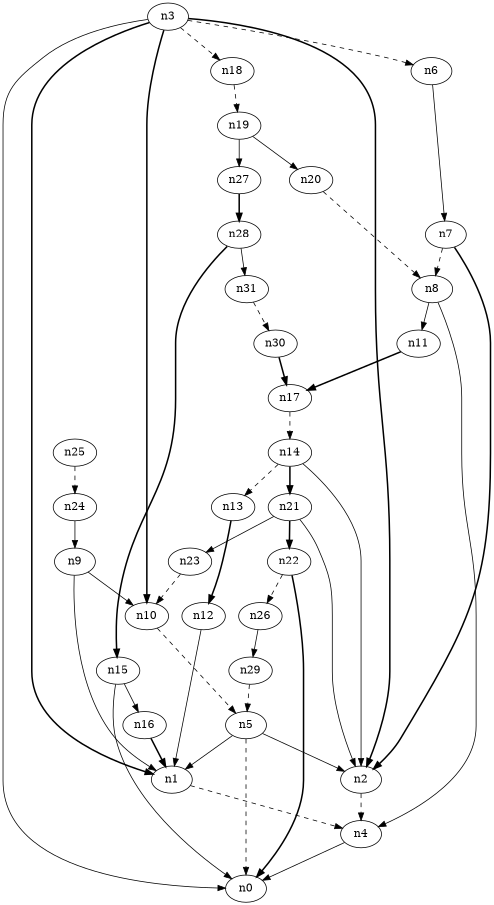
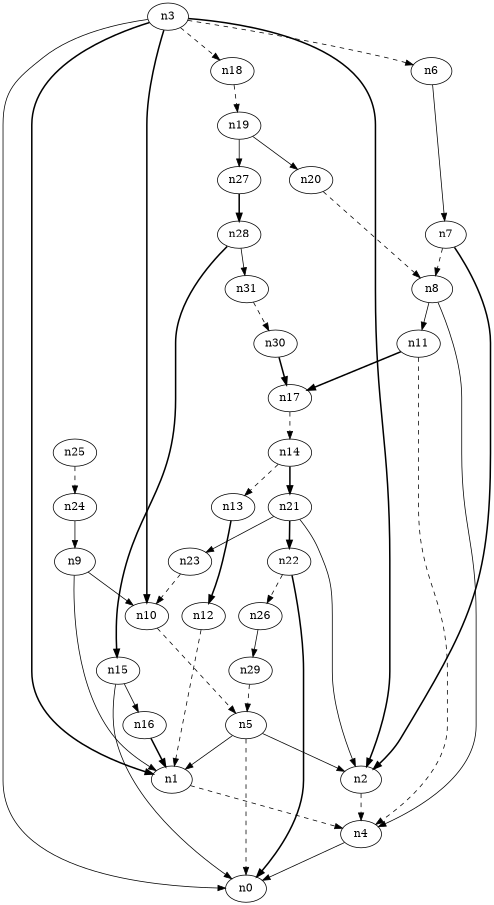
none -> (437, 600)
(361, 601) -> none
(188, 694) -> (188, 694)
